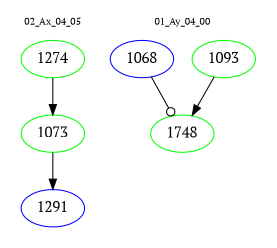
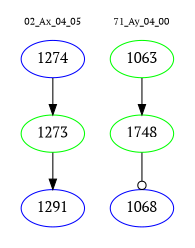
(183, 22) -> (142, 22)
(53, 59) -> (53, 59)
(224, 59) -> (142, 59)
(160, 92) -> (142, 167)
(53, 134) -> (53, 134)
